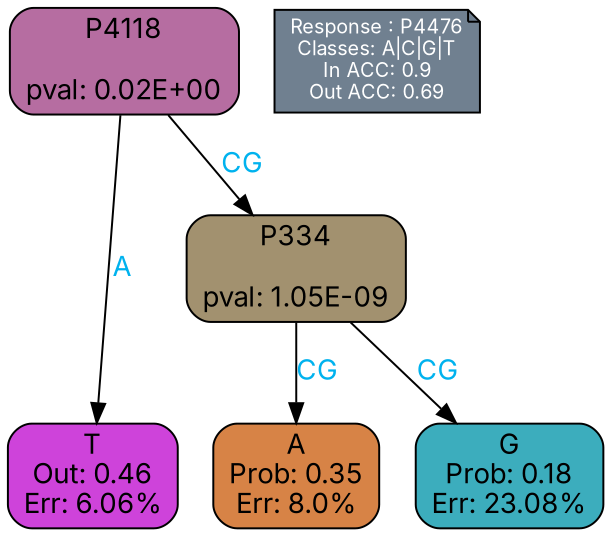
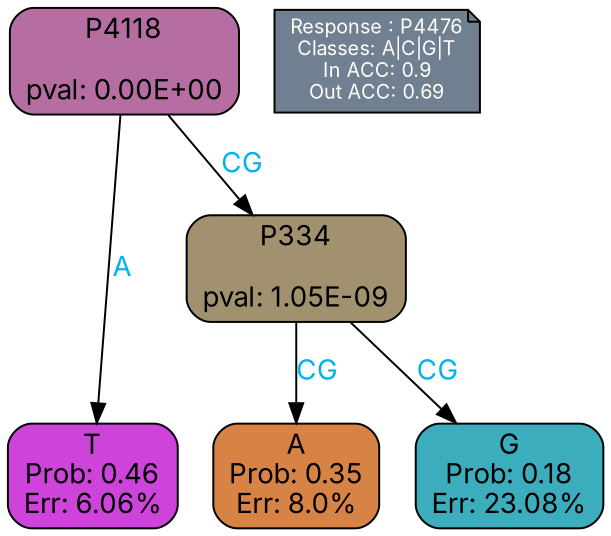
(124, 61) -> (124, 61)
(93, 476) -> (93, 476)
